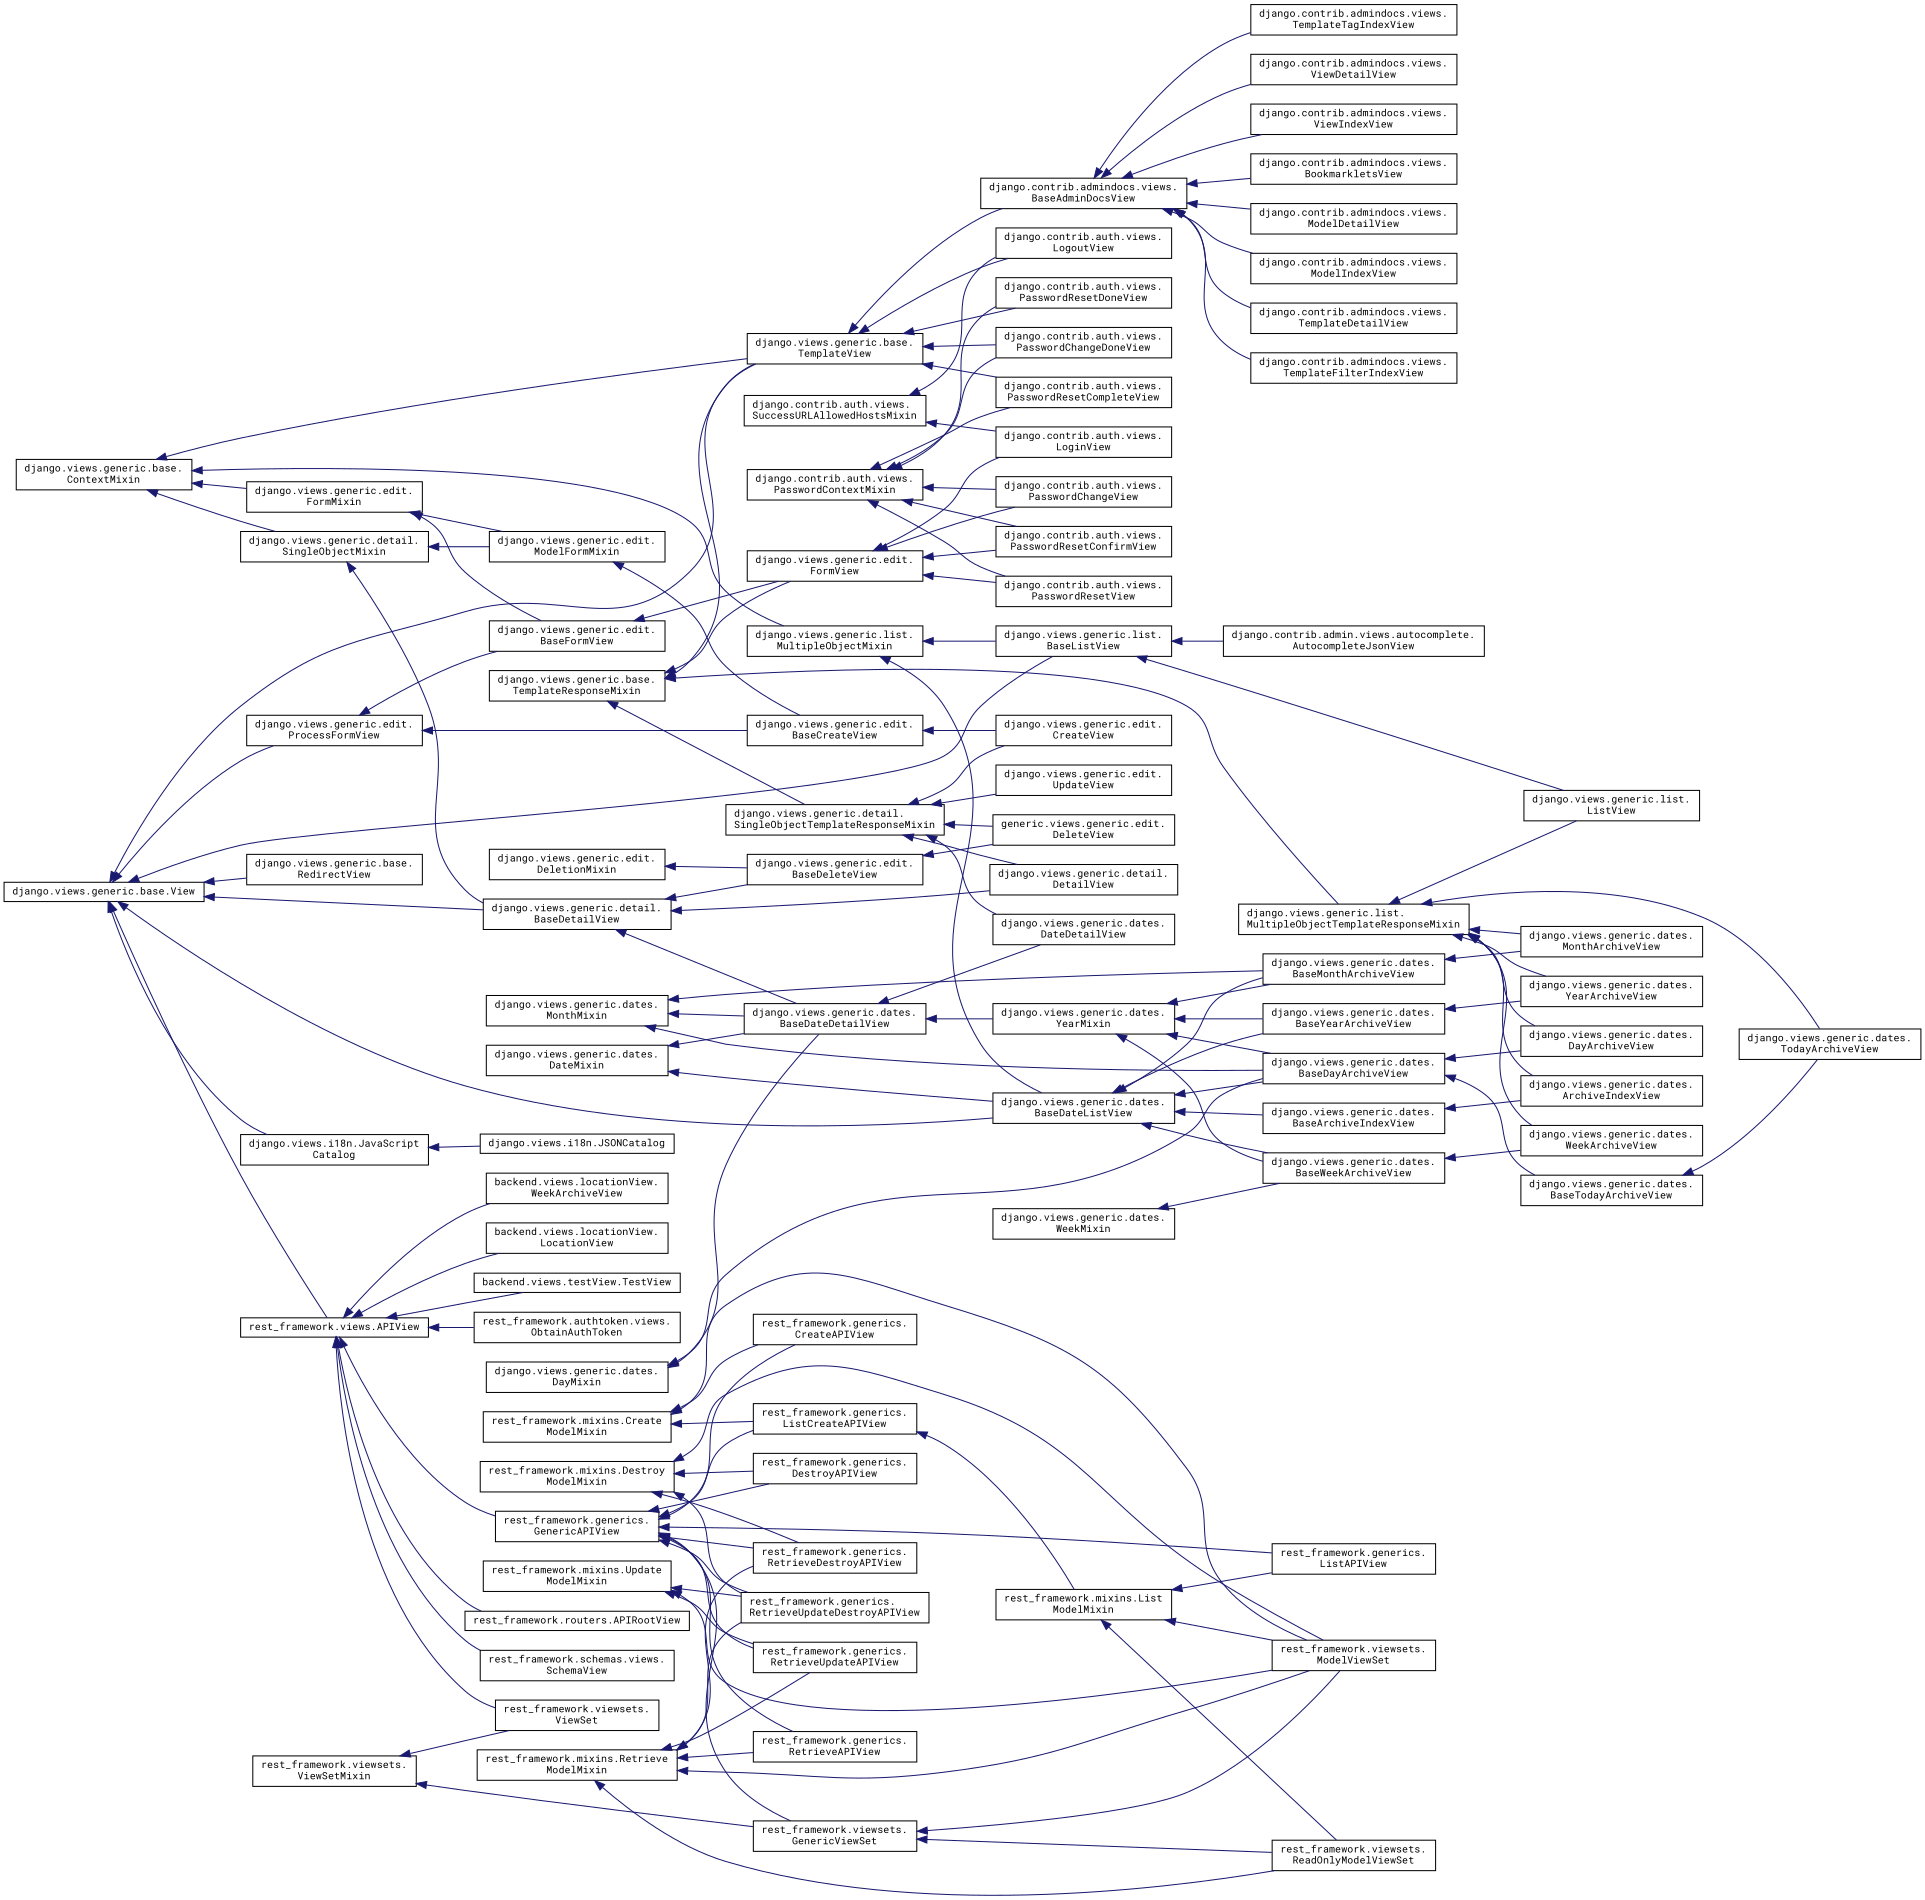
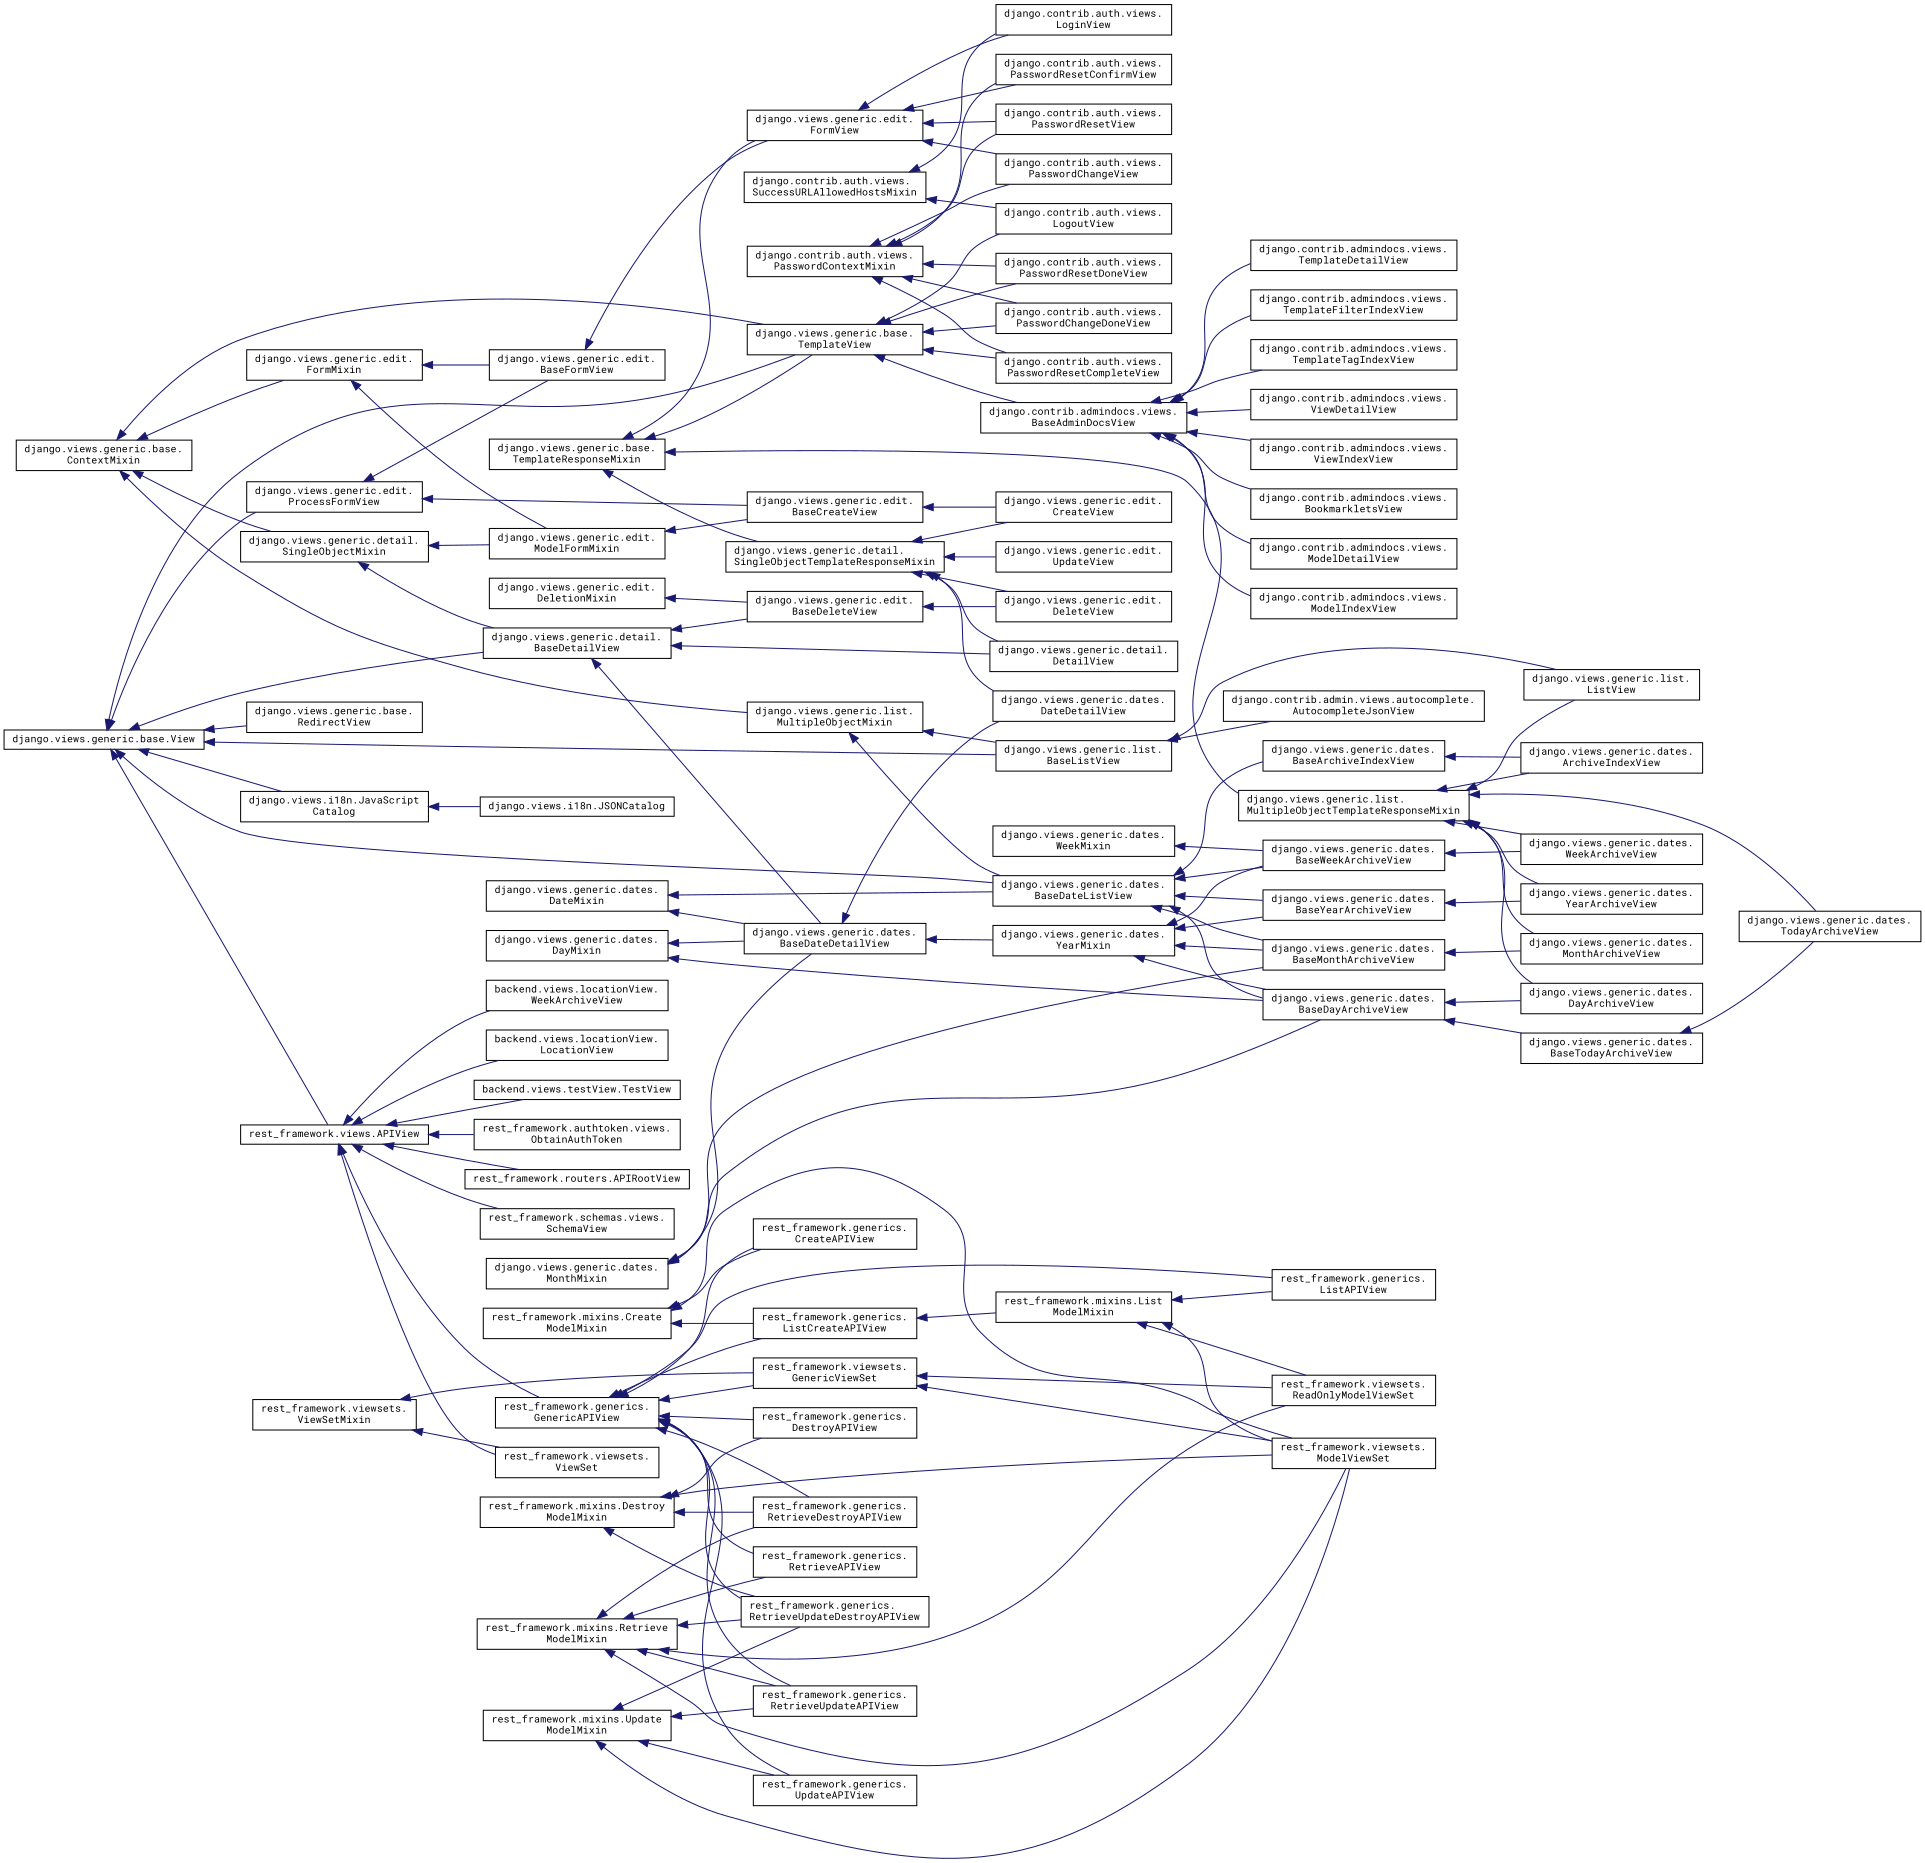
(1084, 830) -> (1084, 607)
none -> (835, 1790)
